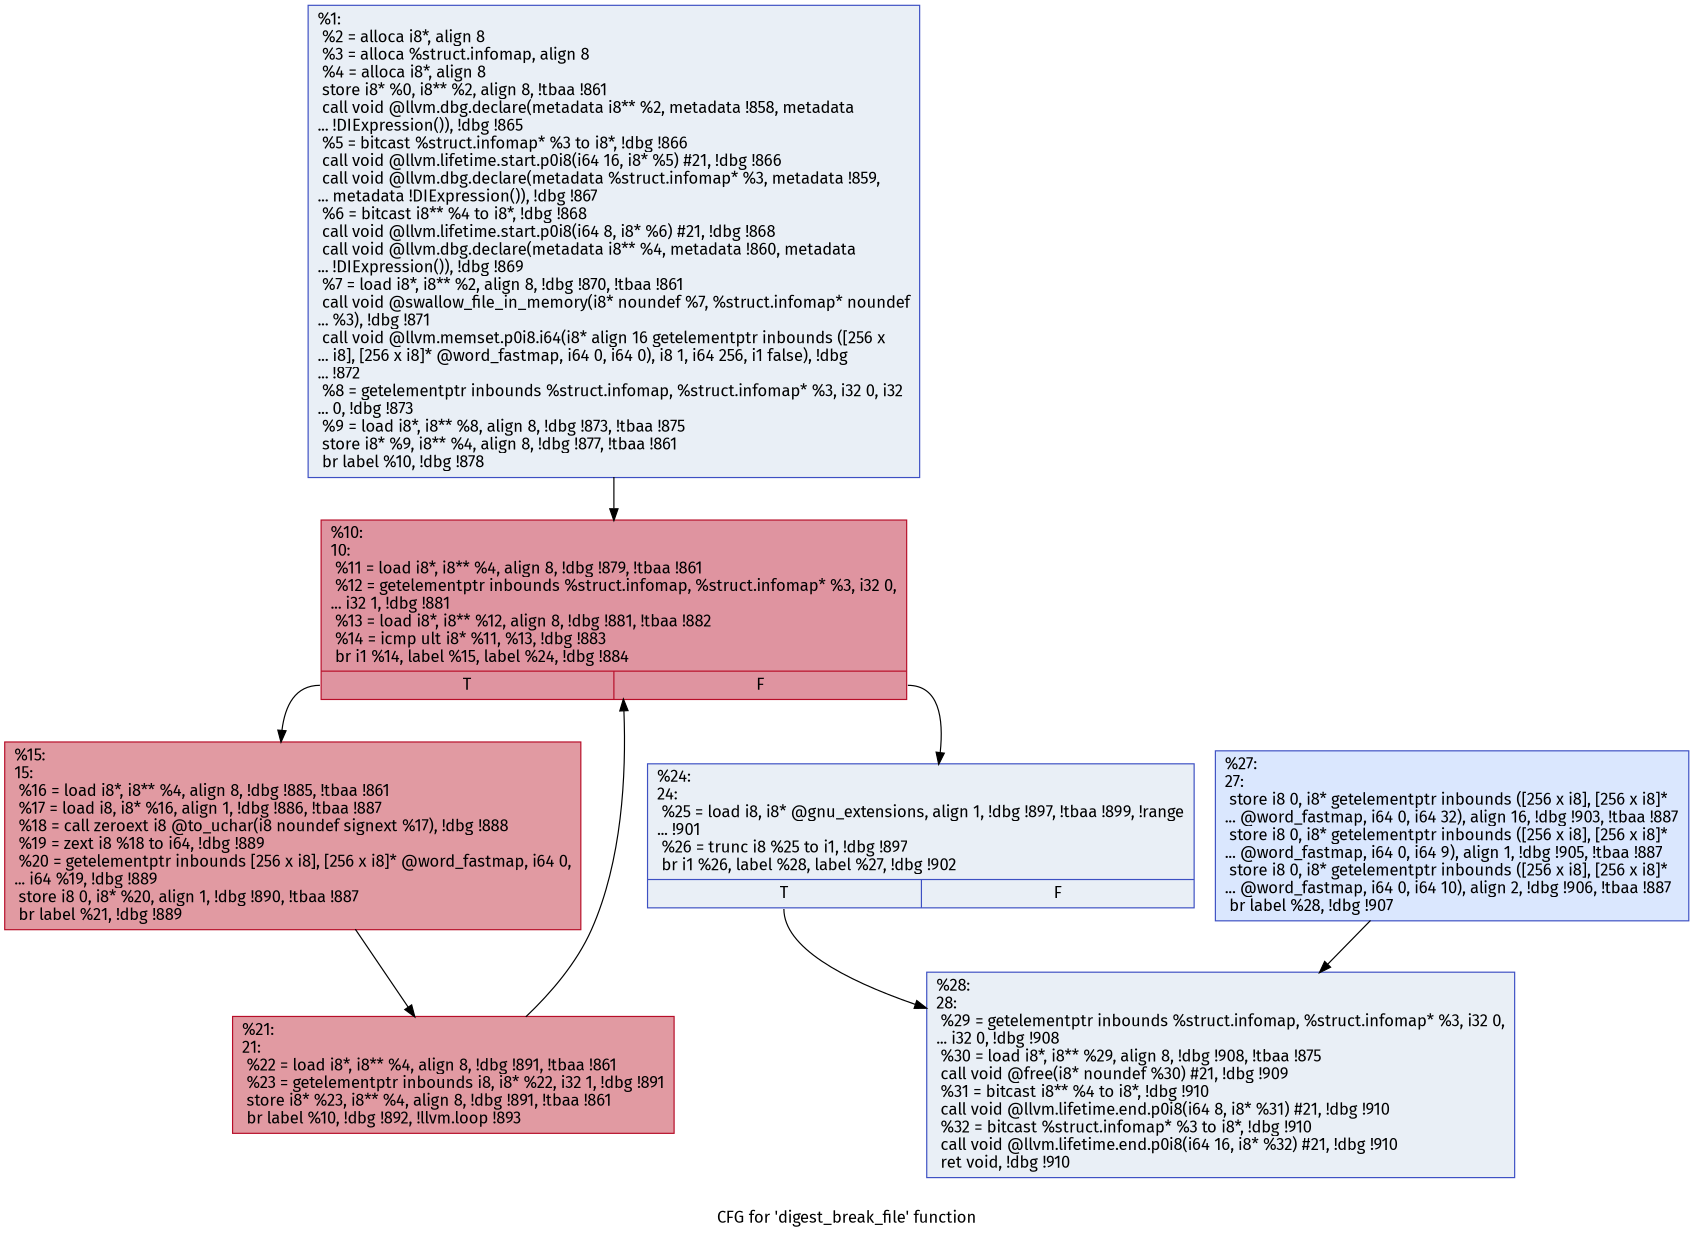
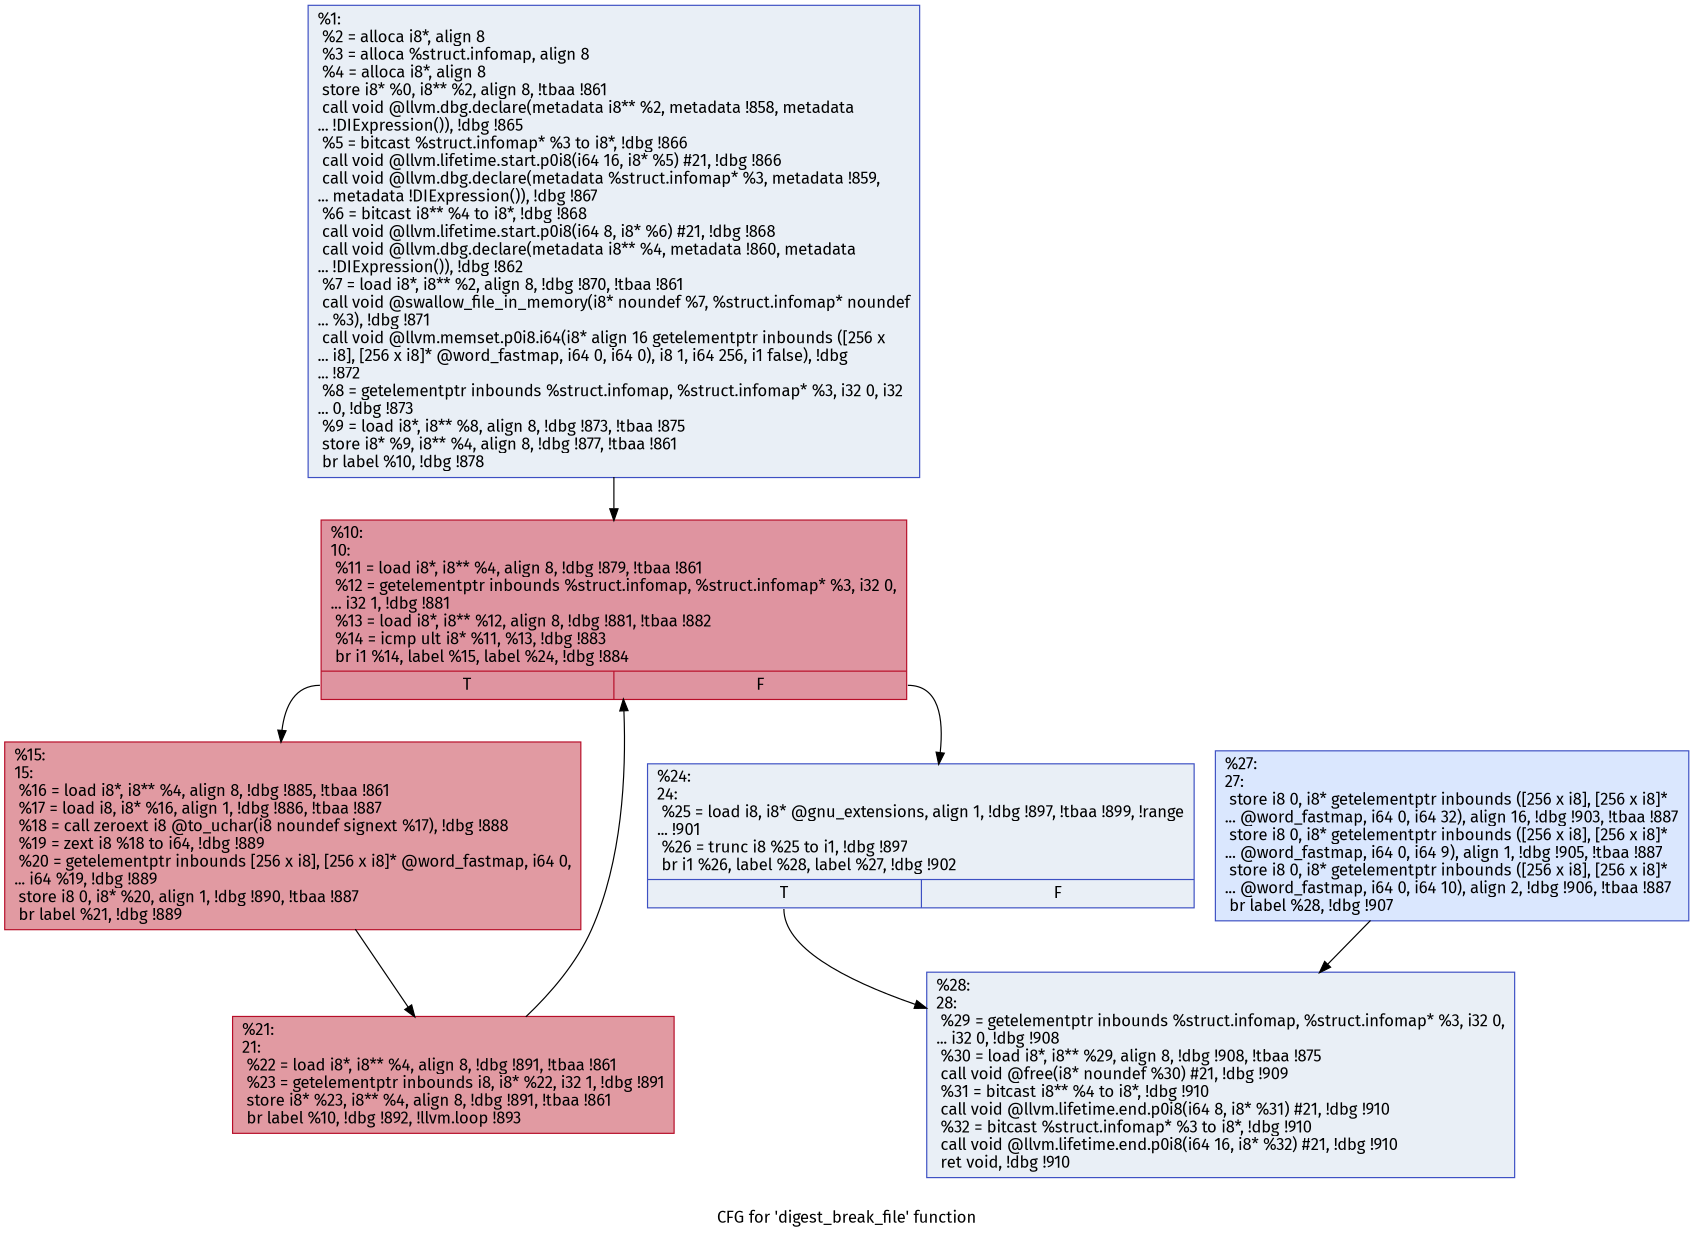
(421, 267) -> (421, 267)
